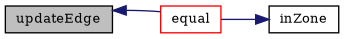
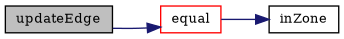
(144, 11) -> (130, 28)
